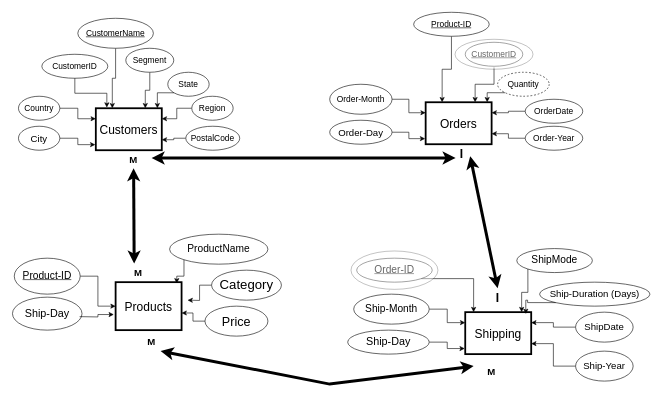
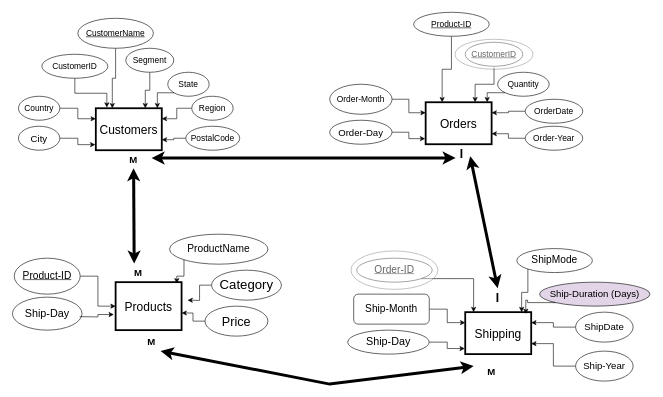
(524, 84) -> (524, 84)
(595, 294) -> (595, 294)
(392, 309) -> (392, 309)
